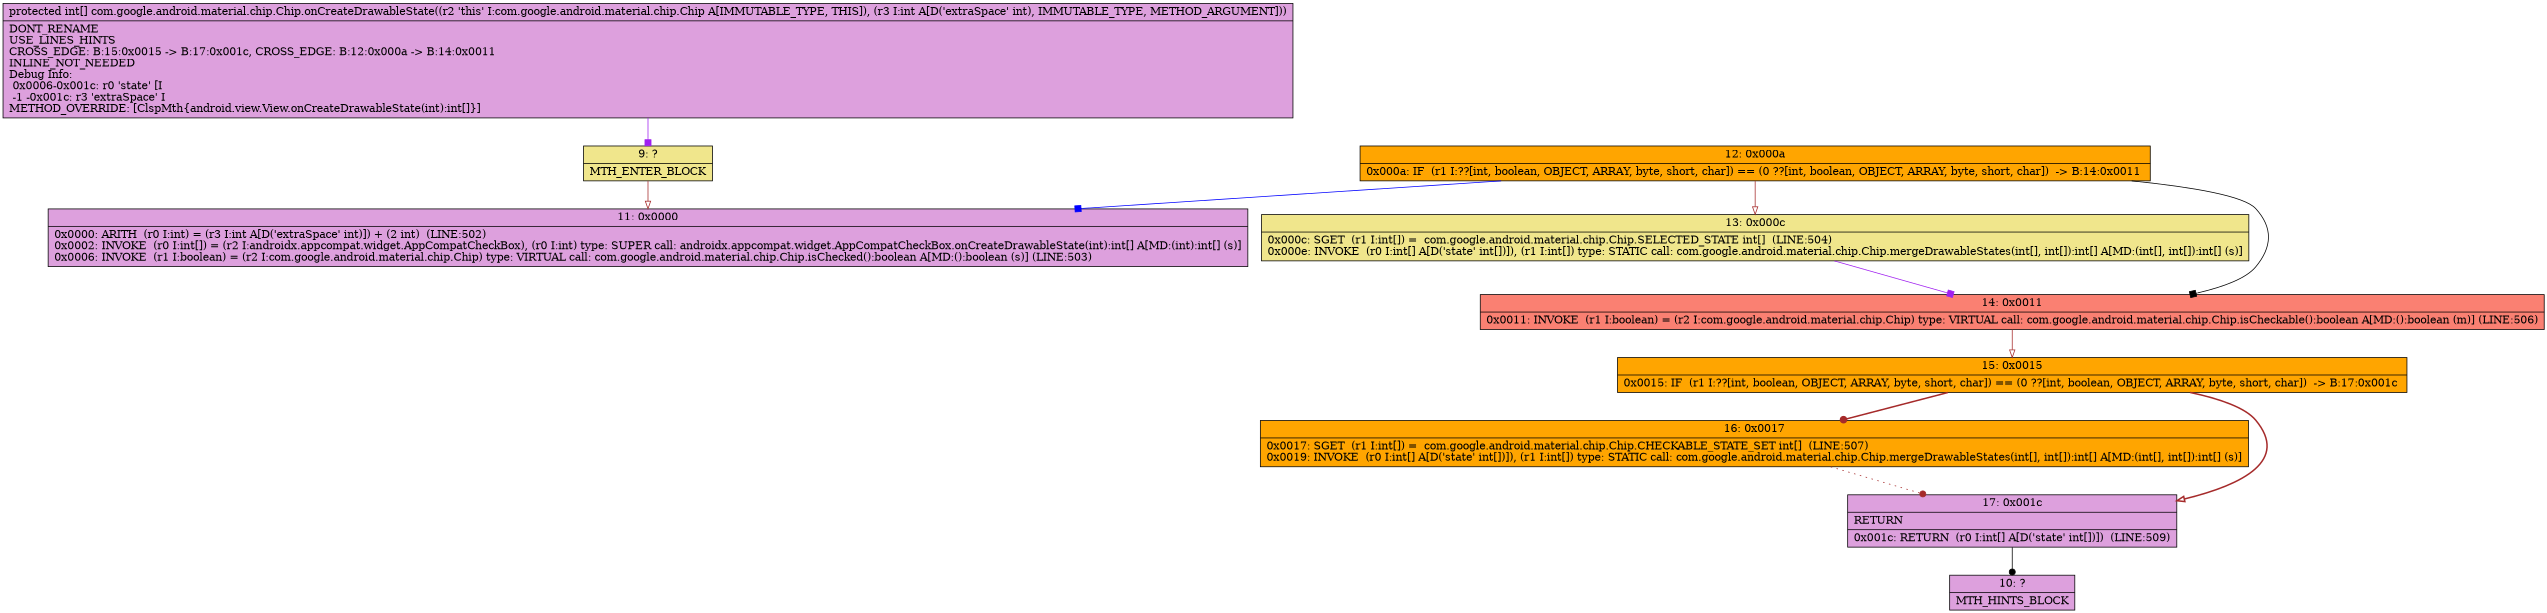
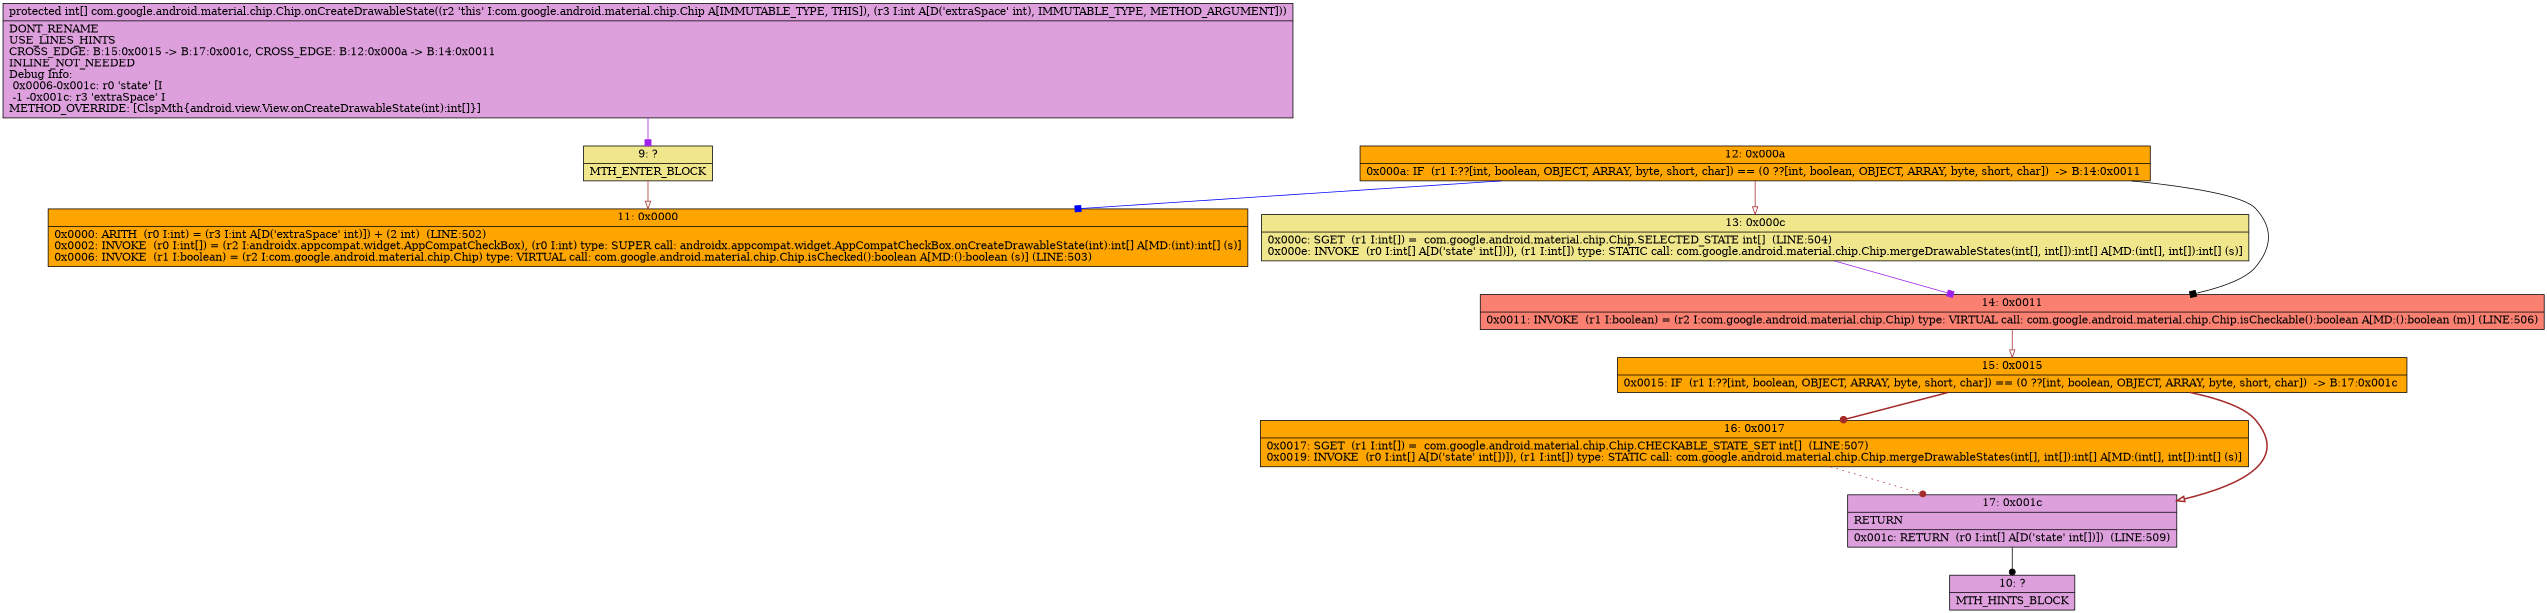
(648, 238) -> (648, 238)
